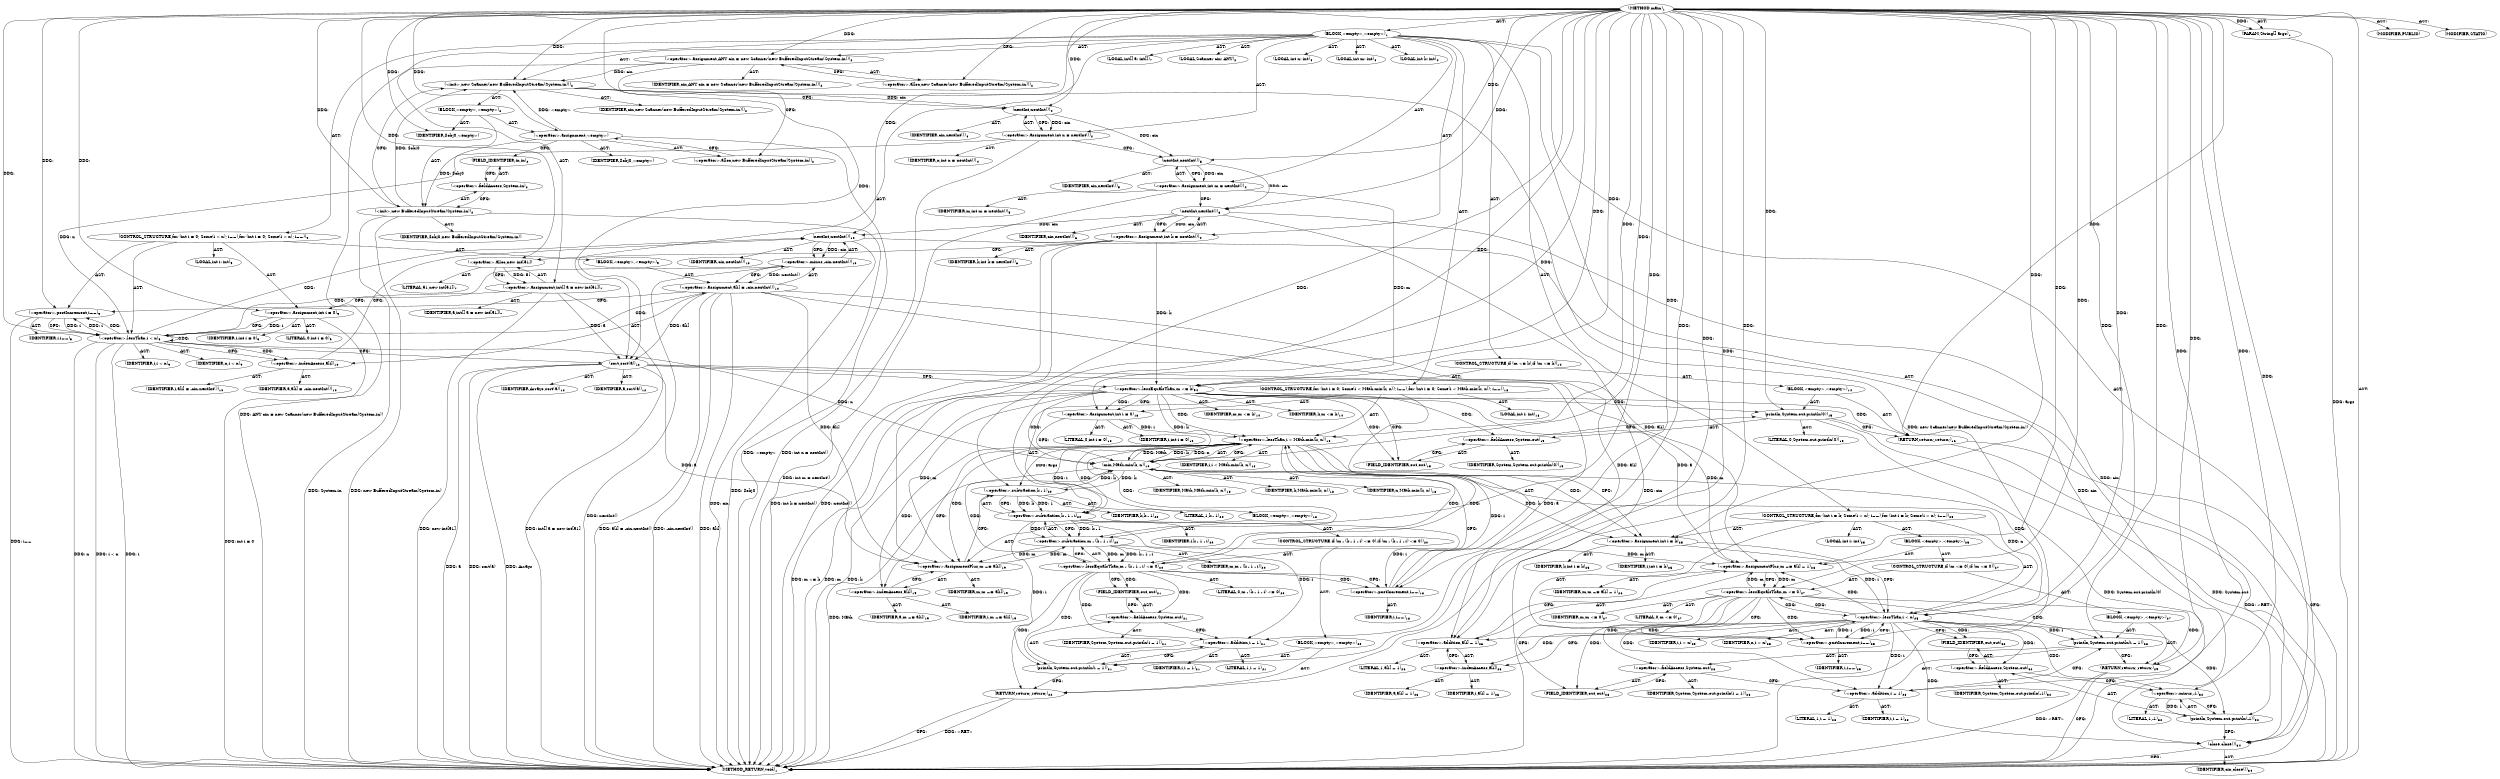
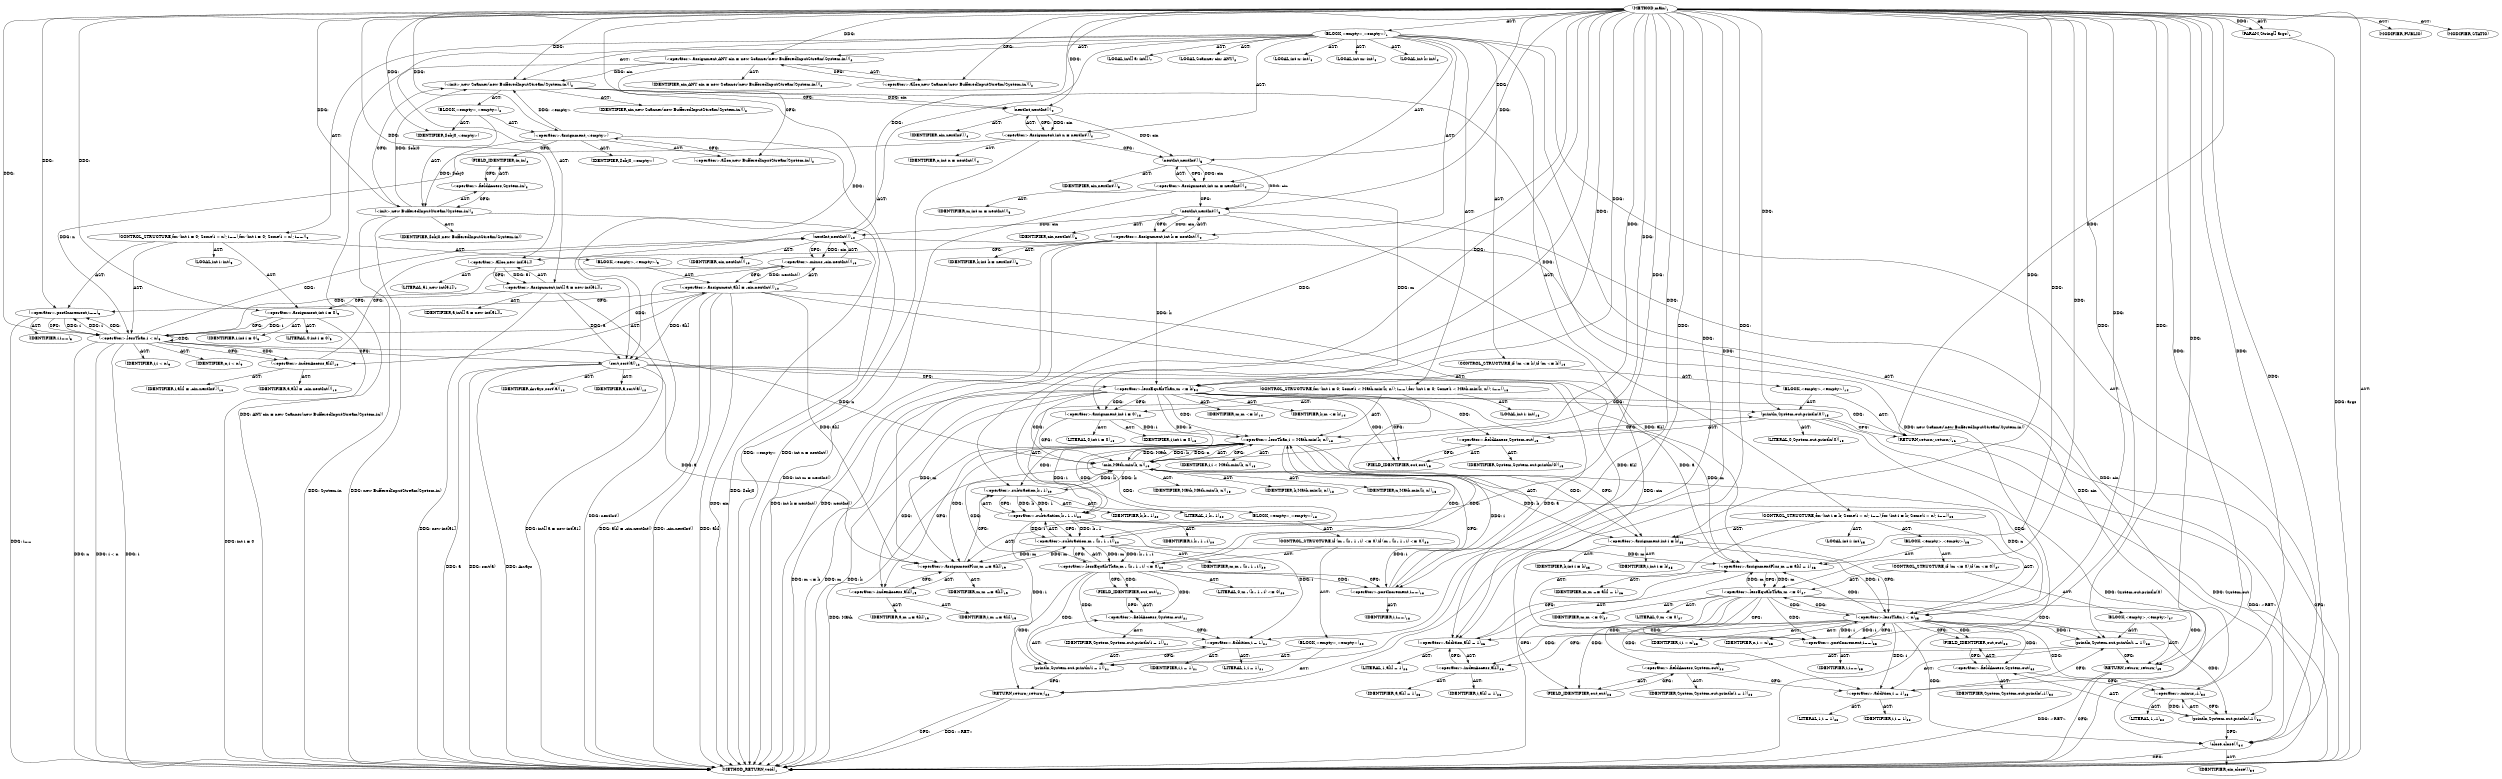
(1047, 466) -> (1046, 466)
